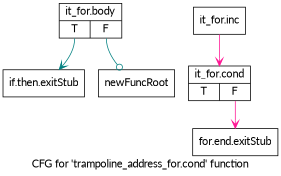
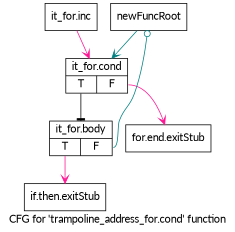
none -> (127, 42)
(72, 52) -> (65, 166)
none -> (81, 105)
